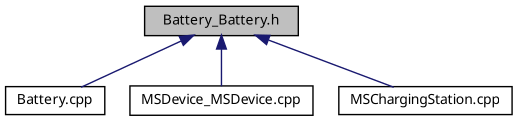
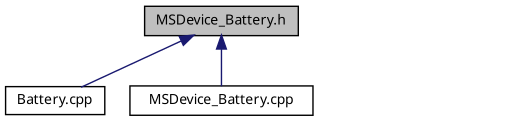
(221, 21) -> (221, 21)
(221, 101) -> (221, 101)
(425, 101) -> none
